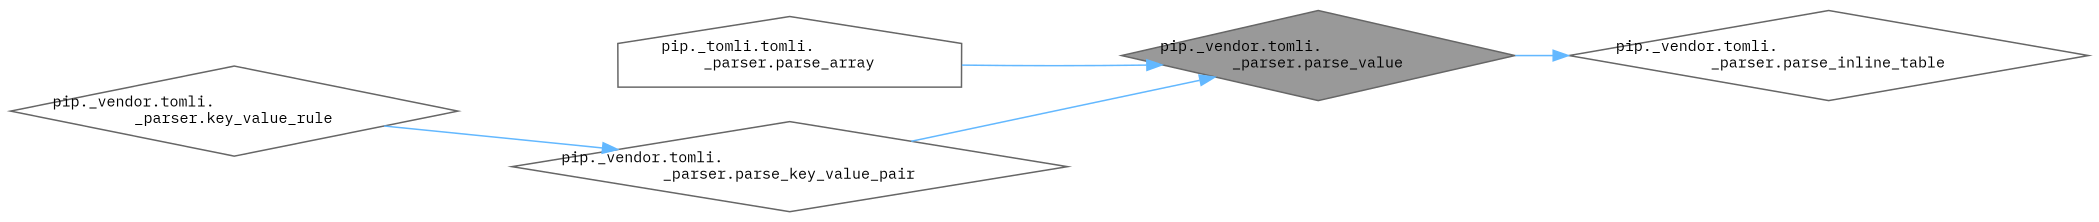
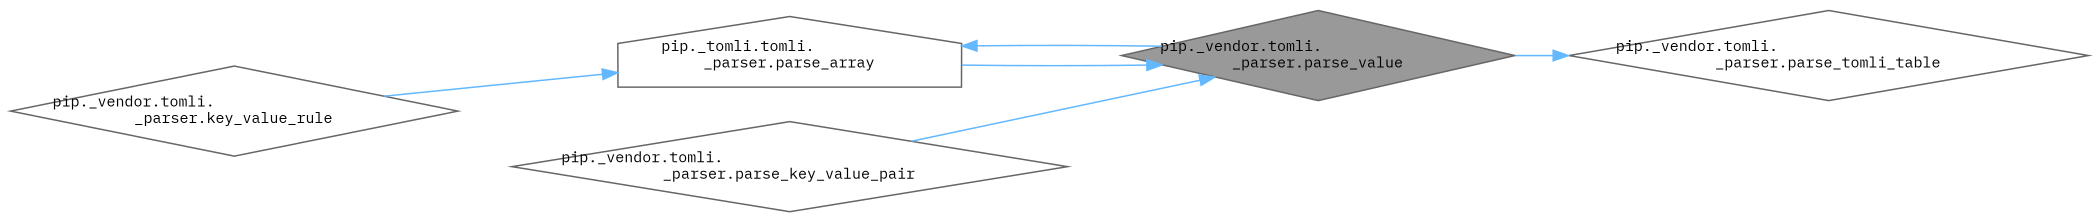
none -> (1070, 45)
(1829, 56) -> (1829, 56)
(493, 137) -> (493, 85)
